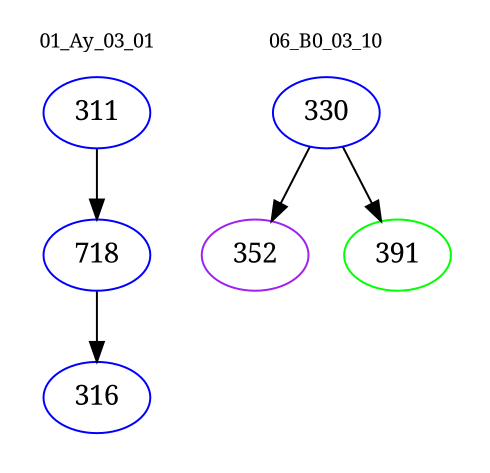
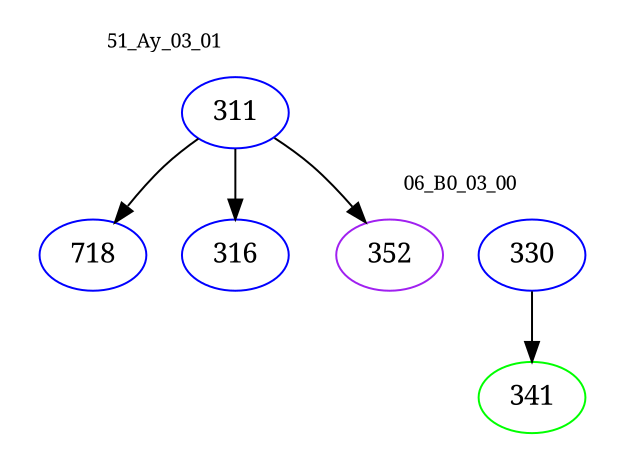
(97, 43) -> (164, 43)
(326, 43) -> (461, 185)
(295, 175) -> (333, 186)
(398, 255) -> (532, 398)
(97, 317) -> (235, 174)
